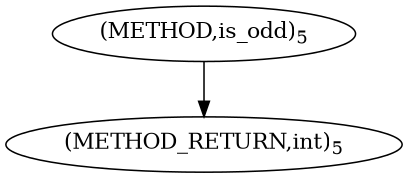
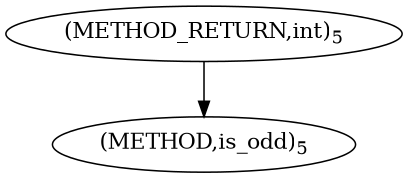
(204, 82) -> (204, 82)
